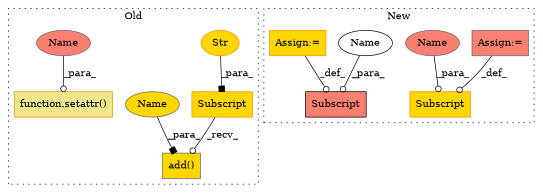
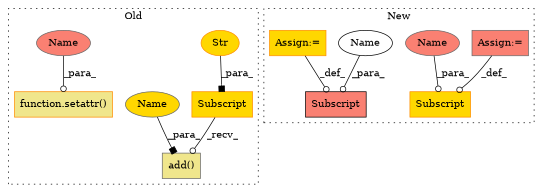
(181, 166) -> (181, 166)
